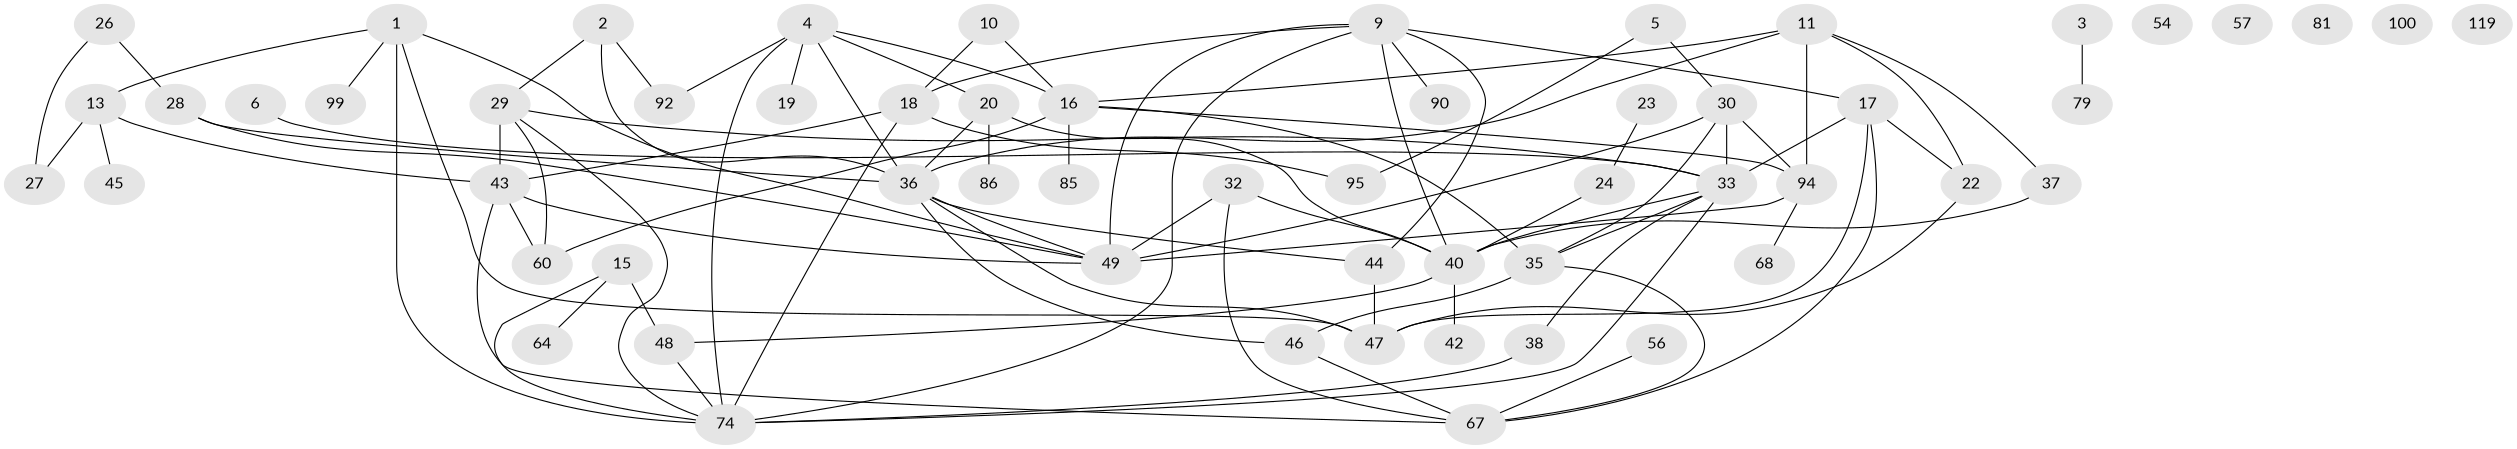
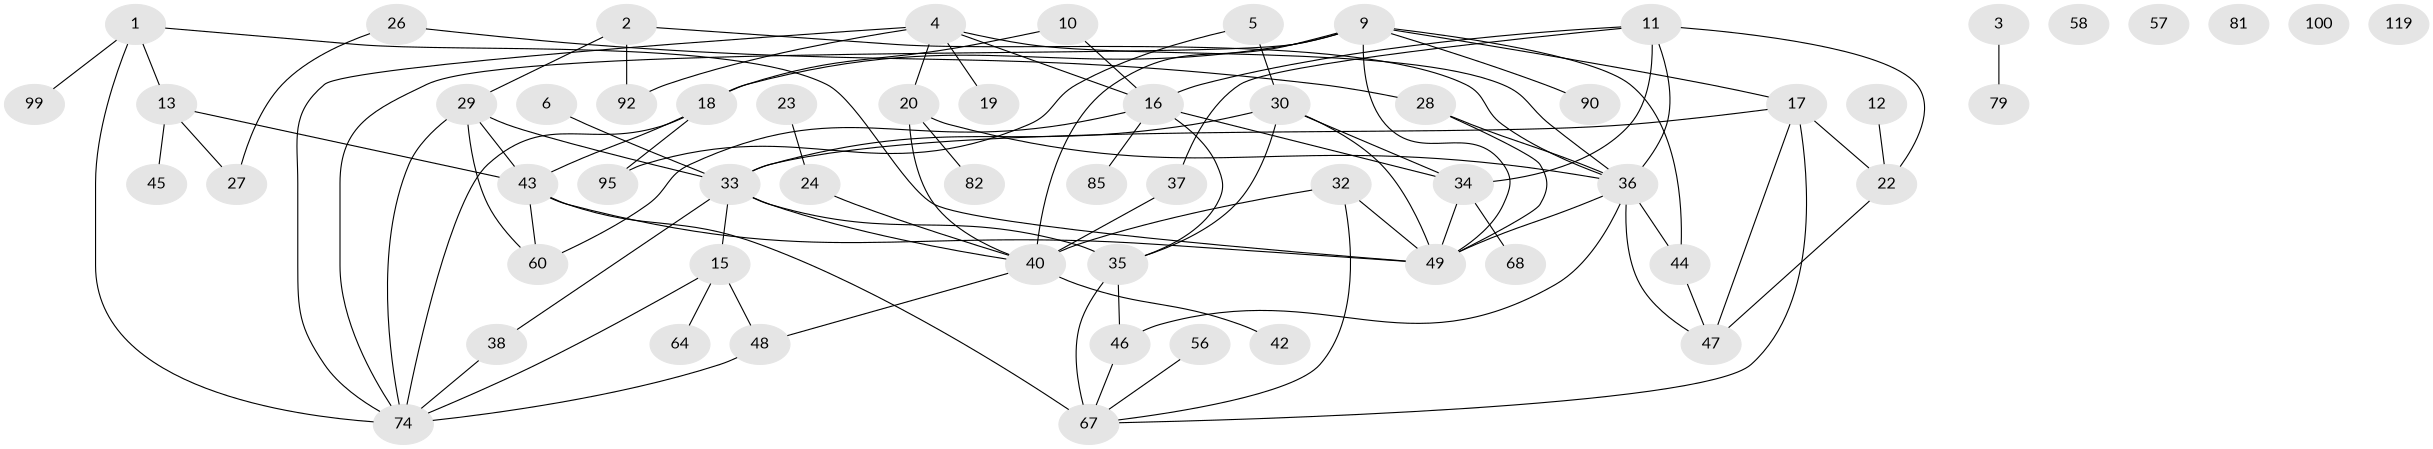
(2162, 24) -> (2079, 24)
none -> (1877, 104)
(989, 184) -> (974, 184)
(1807, 184) -> (1463, 184)
(795, 313) -> none
(1299, 400) -> (725, 224)
